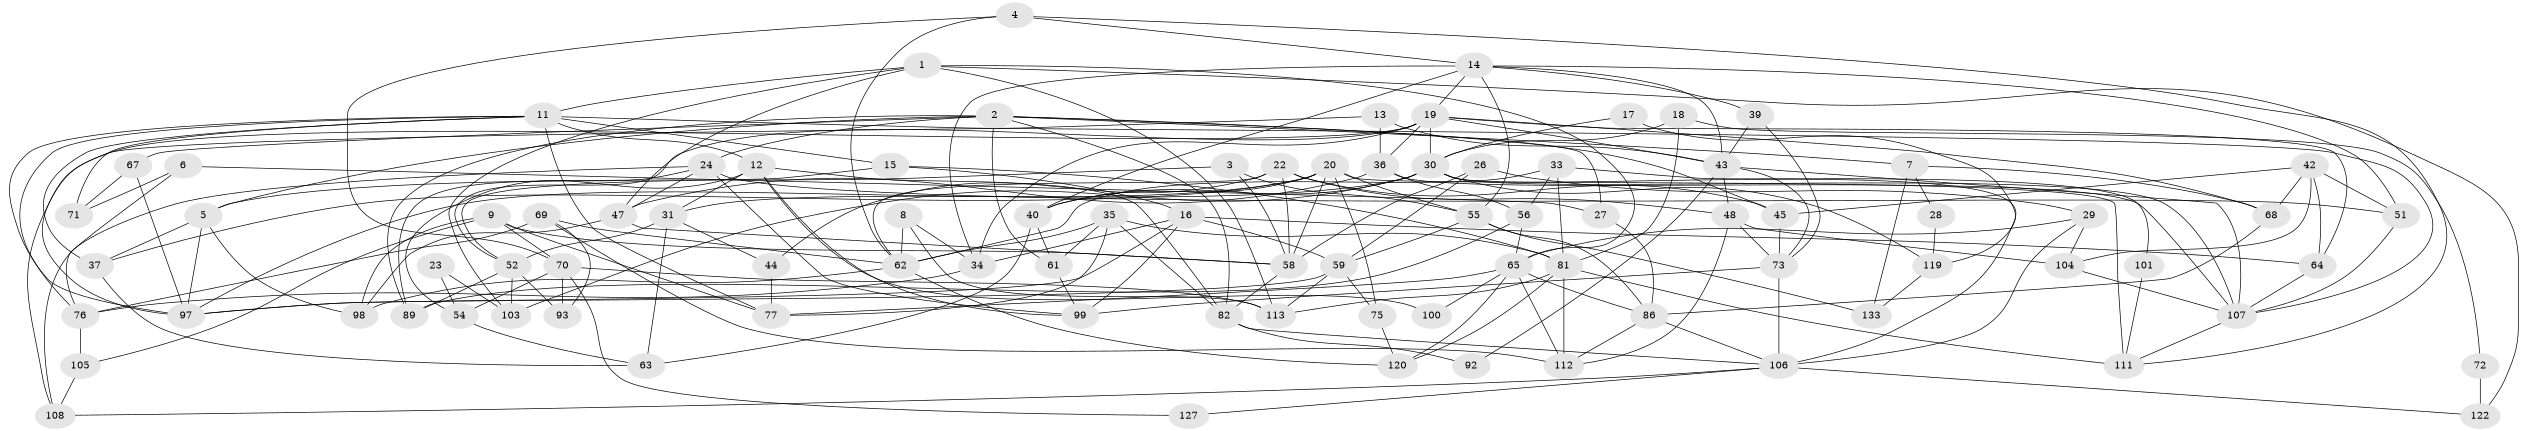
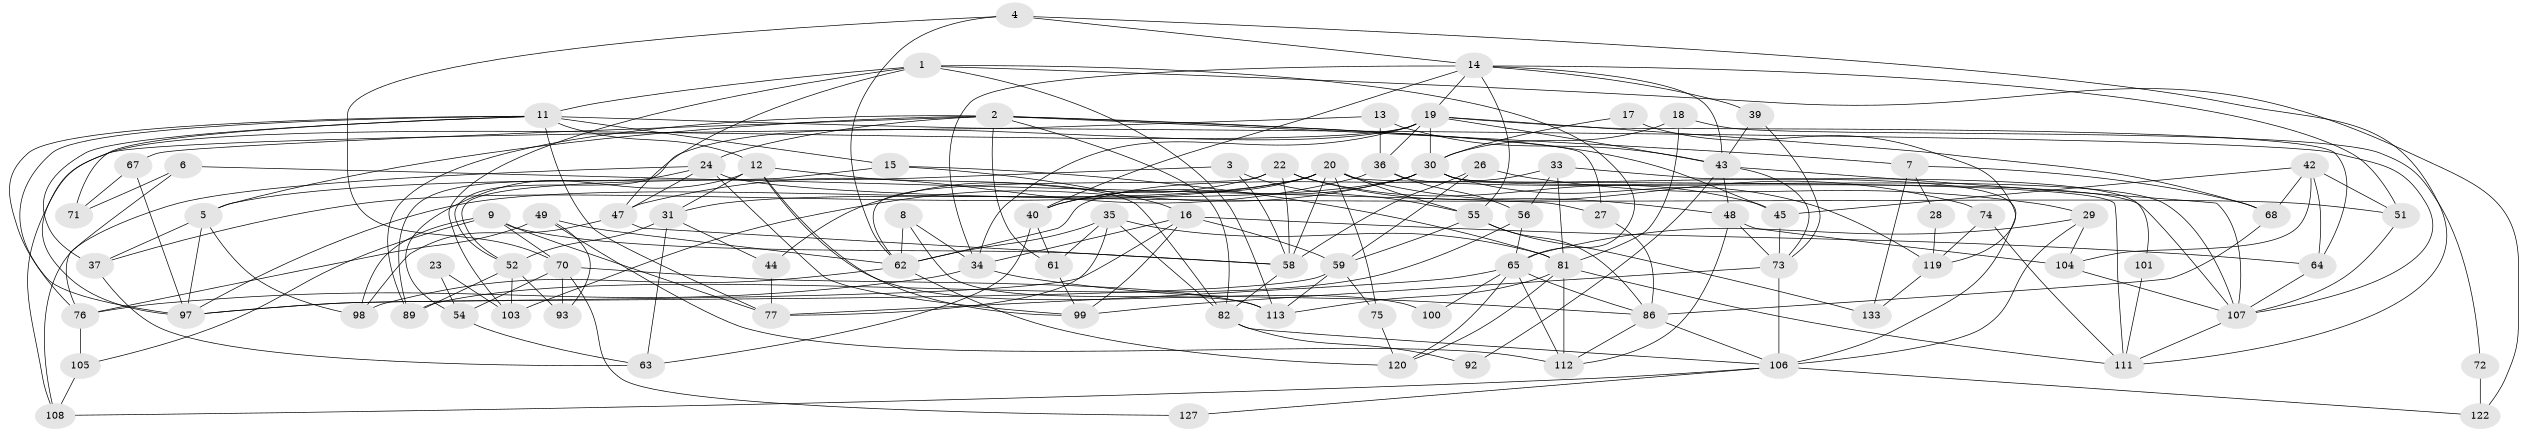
(542, 216) -> (542, 216)
none -> (1986, 216)
none -> (1424, 302)
